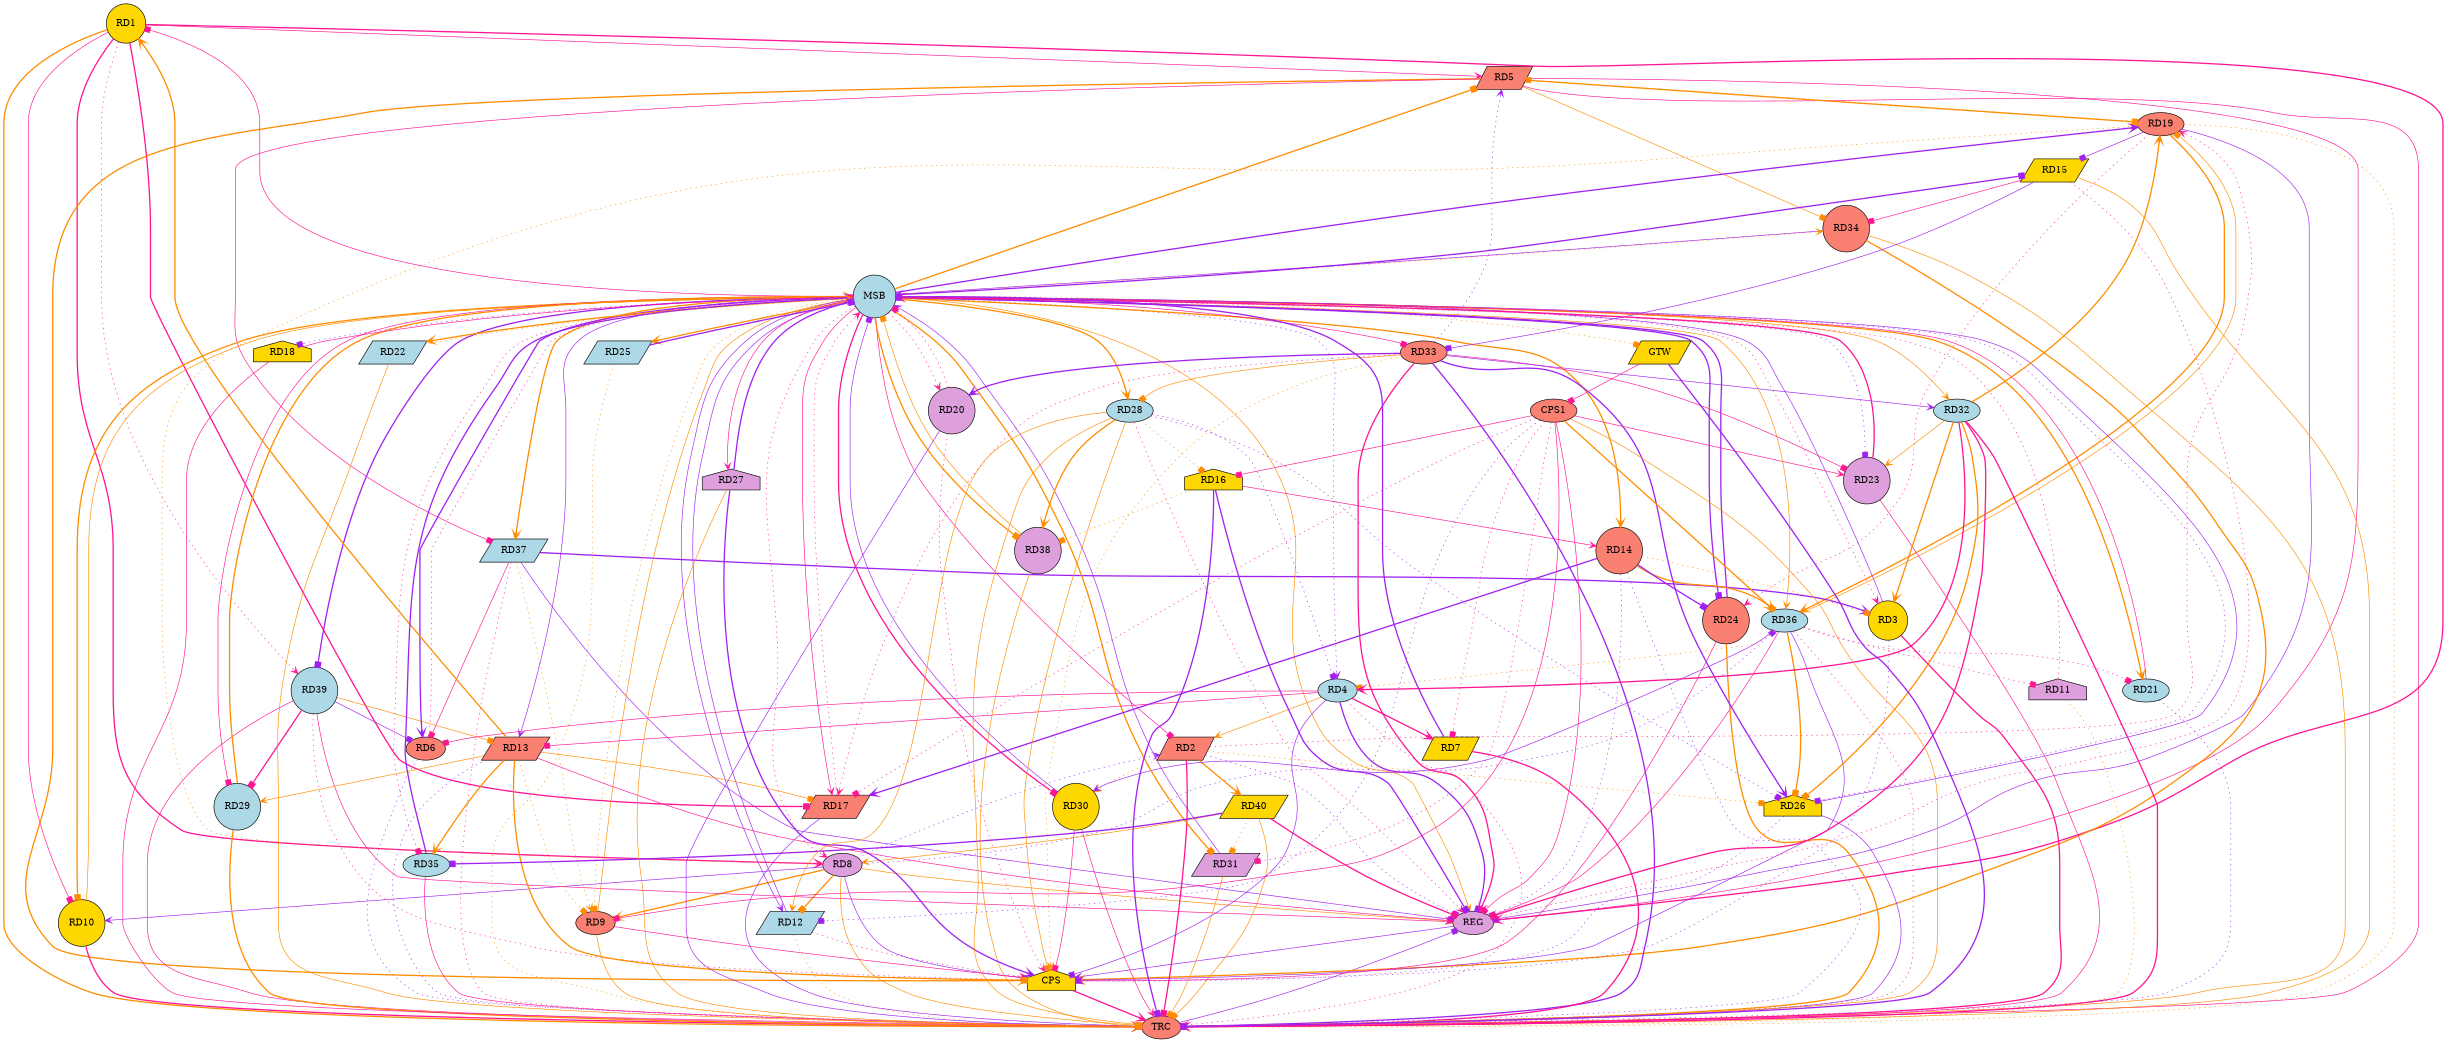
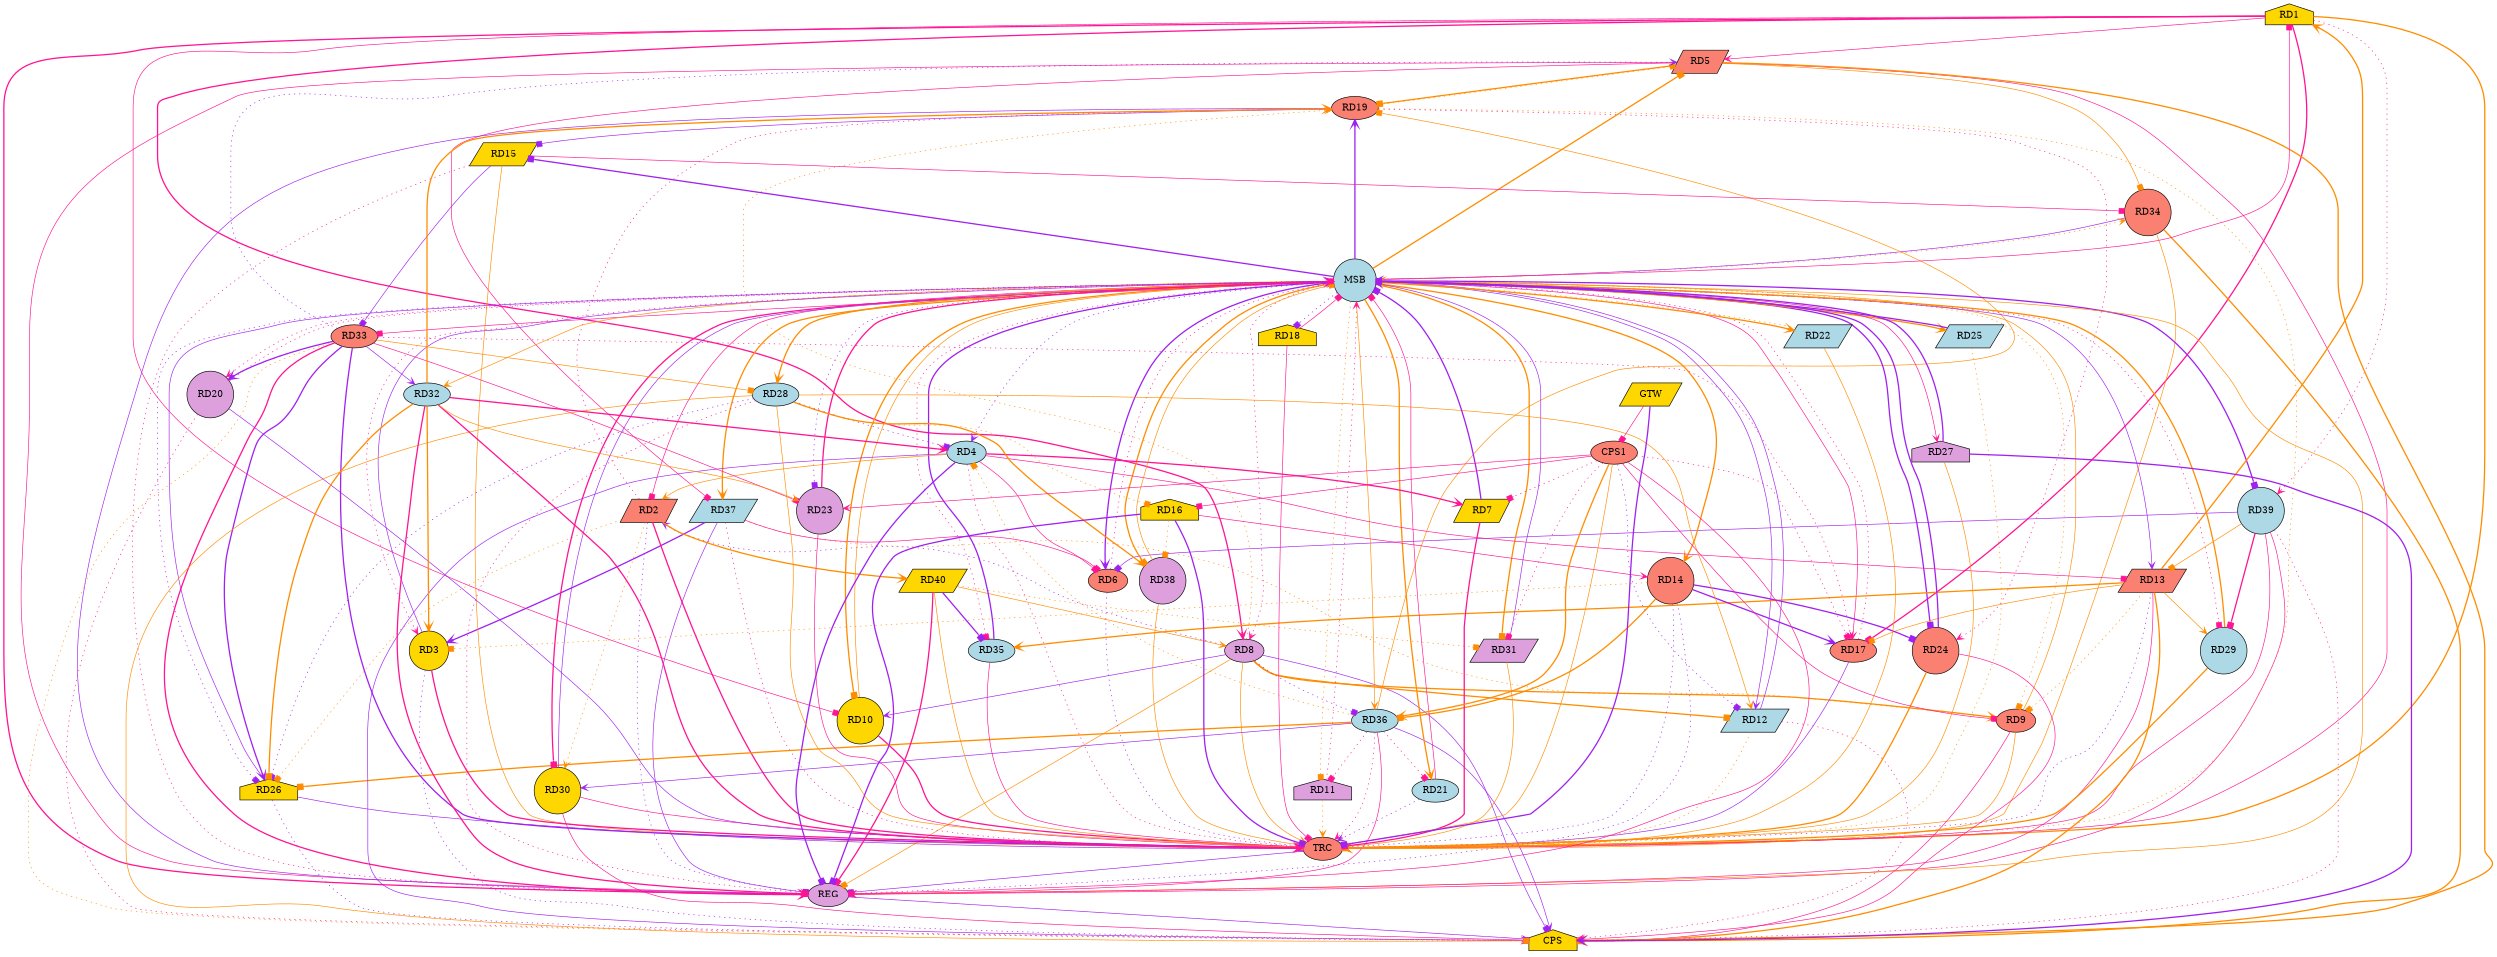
(126, 23) -> (2289, 15)
(1265, 305) -> (1334, 525)
(340, 346) -> (2072, 331)
(2115, 431) -> none
(836, 807) -> (1853, 651)
(1106, 1004) -> none
